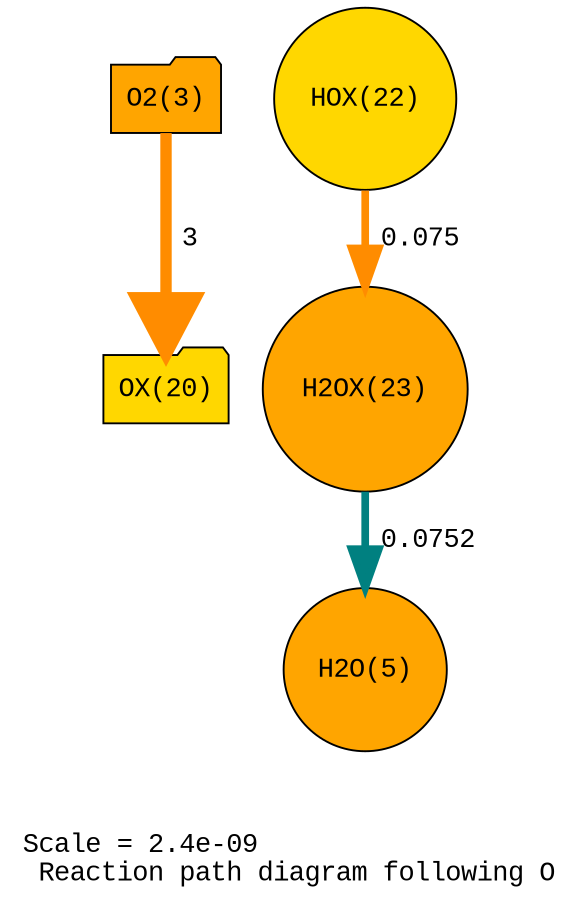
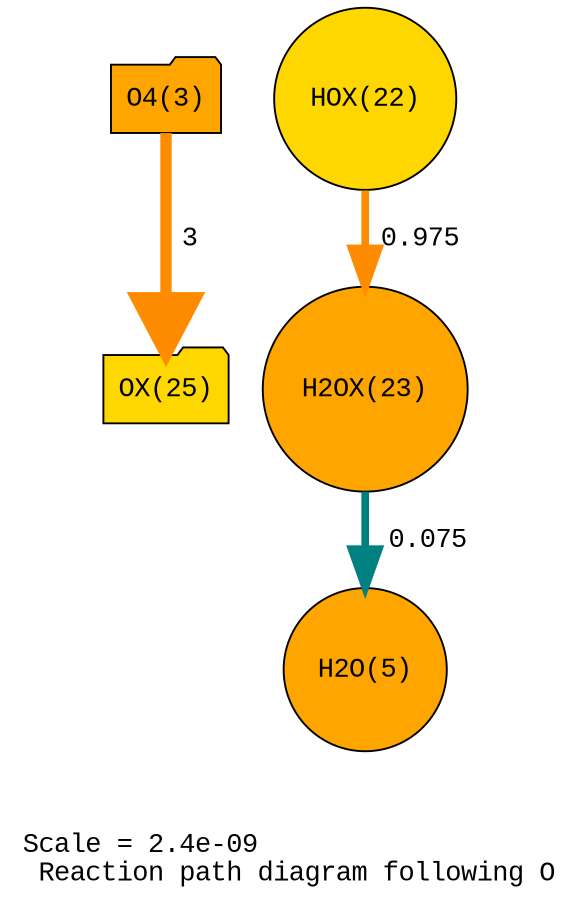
(166, 99) -> (166, 99)
(413, 238) -> (413, 238)
(166, 389) -> (166, 389)
(420, 540) -> (420, 540)
